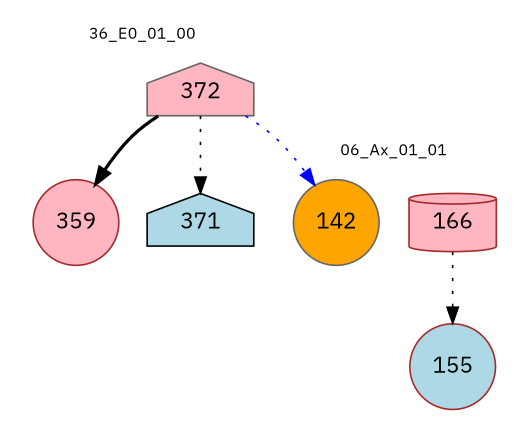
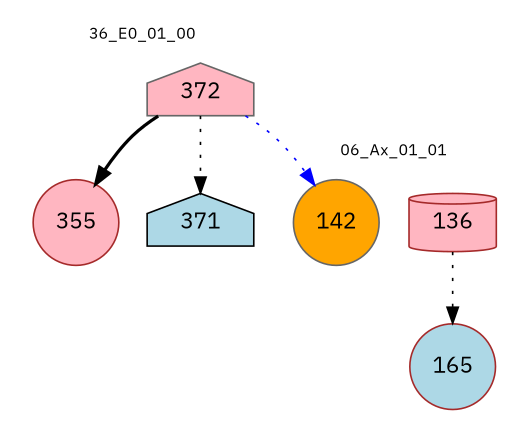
(76, 223) -> (76, 223)
(453, 223) -> (453, 223)
(453, 367) -> (453, 367)
